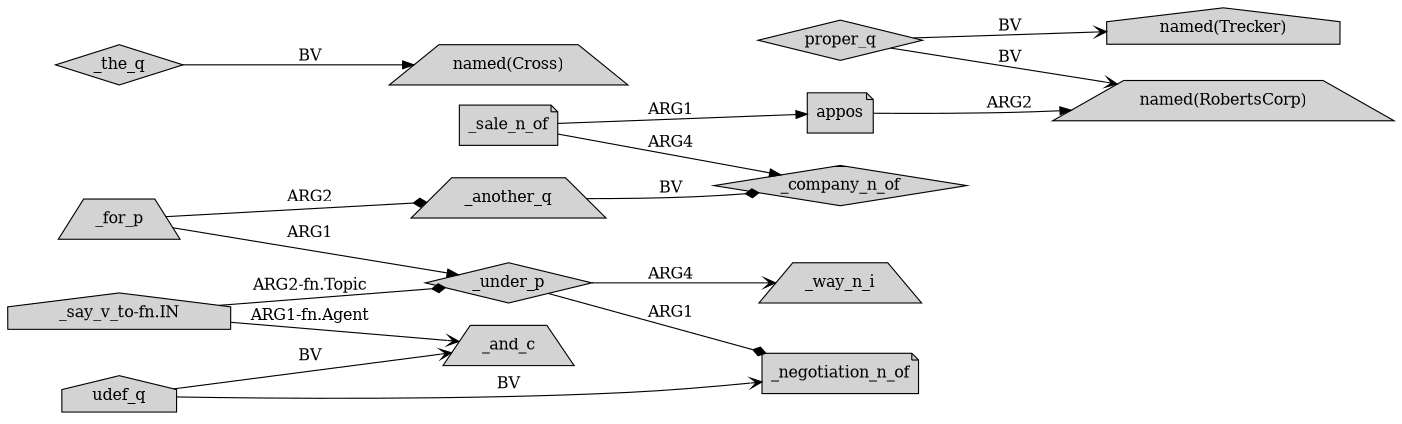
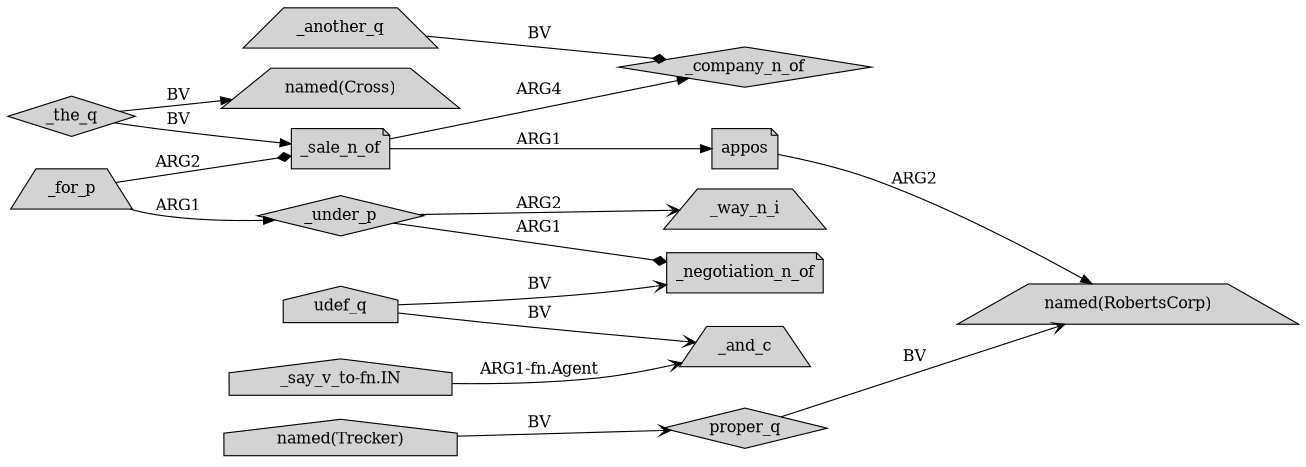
(1004, 35) -> (558, 433)
none -> (197, 134)
(289, 210) -> (197, 170)
(671, 274) -> (539, 204)
(325, 297) -> none
